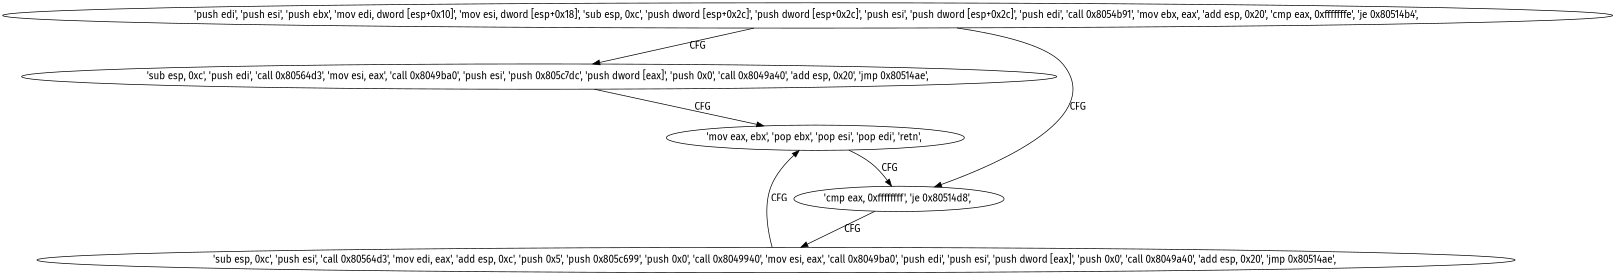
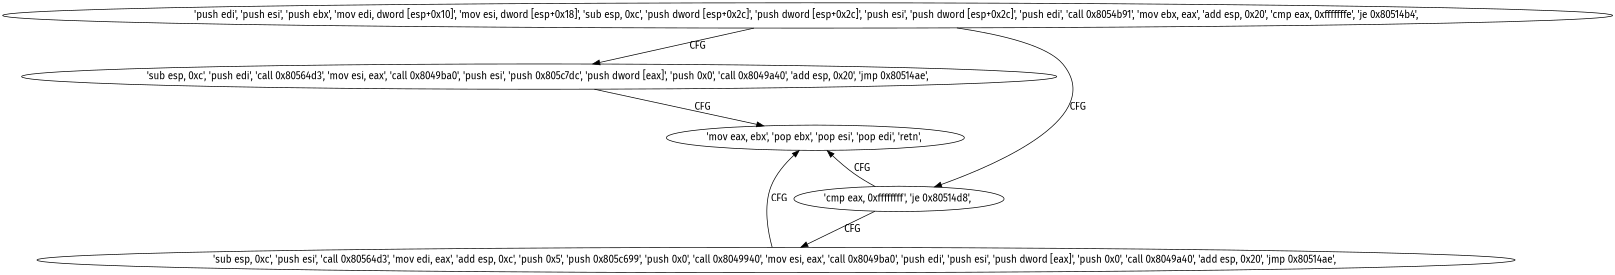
(870, 163) -> (853, 173)
